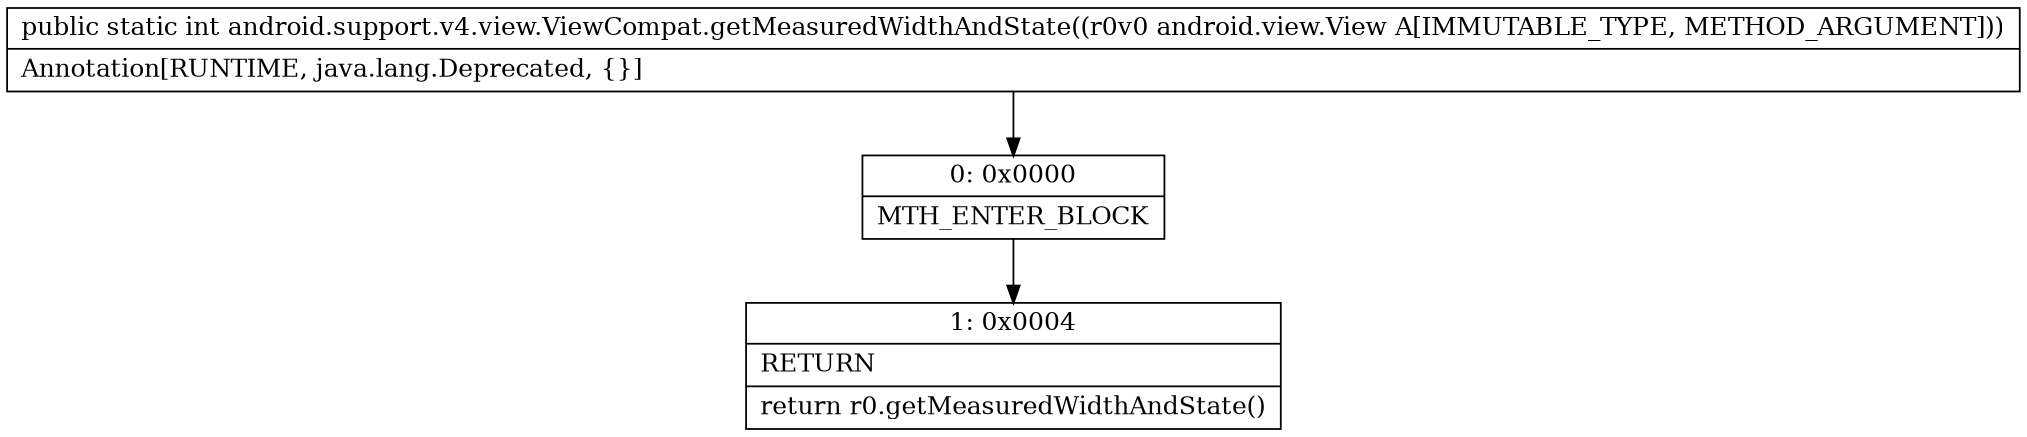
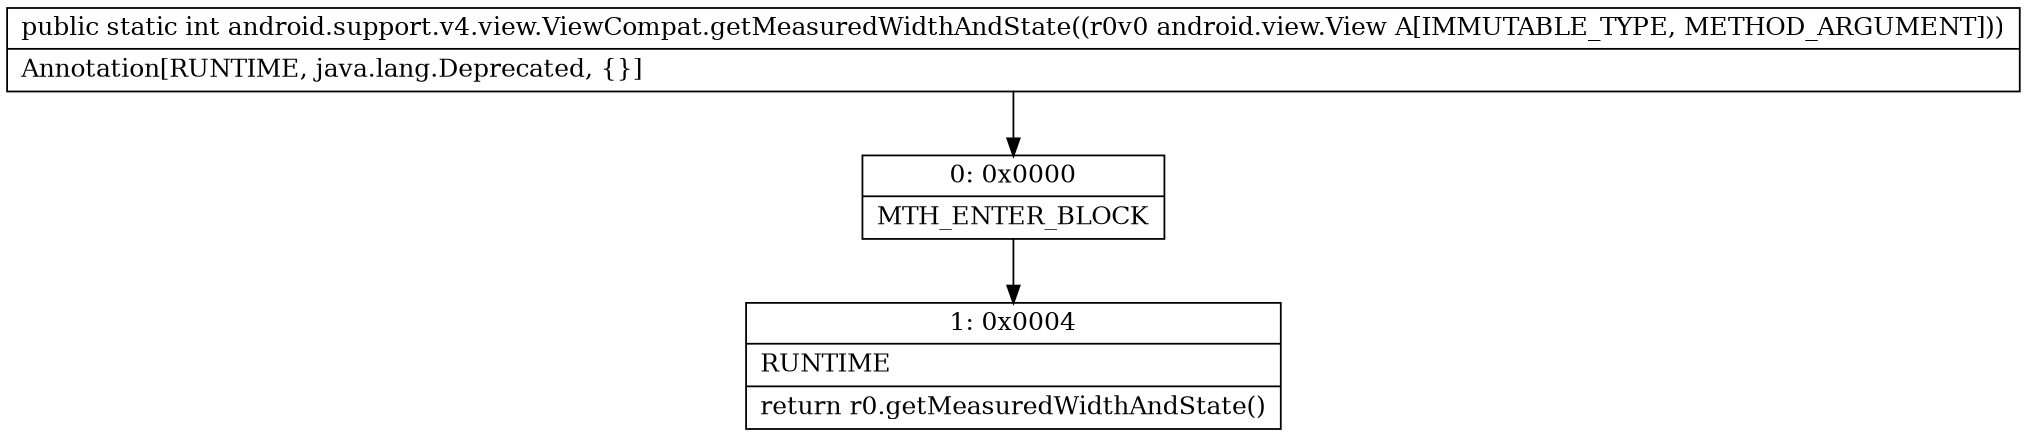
(818, 364) -> (826, 364)
